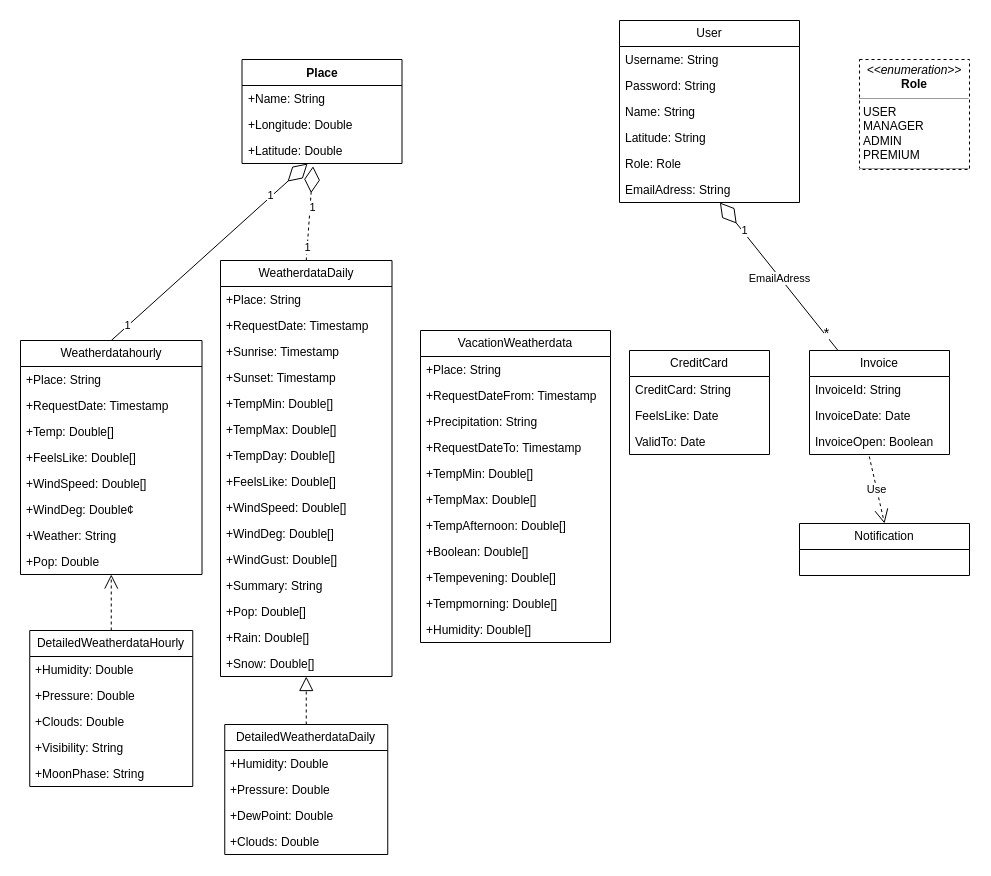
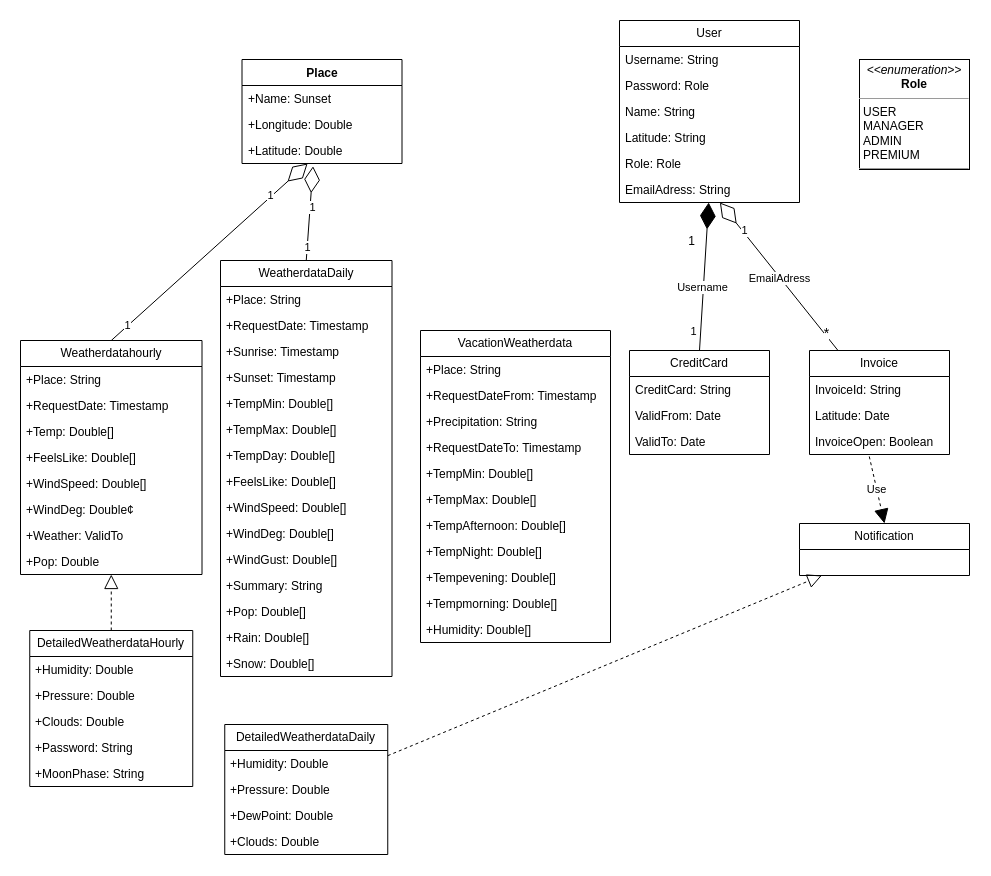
(675, 87) -> (668, 87)
(288, 100) -> (289, 100)
(915, 115) -> (915, 115)
(309, 226) -> (309, 226)
none -> (703, 288)
(680, 417) -> (680, 417)
(868, 417) -> (858, 417)
(882, 513) -> (881, 508)
(76, 537) -> (77, 537)
(481, 553) -> (487, 553)
(111, 584) -> (111, 590)
(306, 707) -> (598, 668)
(87, 749) -> (88, 749)
